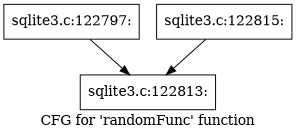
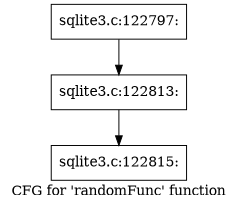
(190, 54) -> (119, 123)
